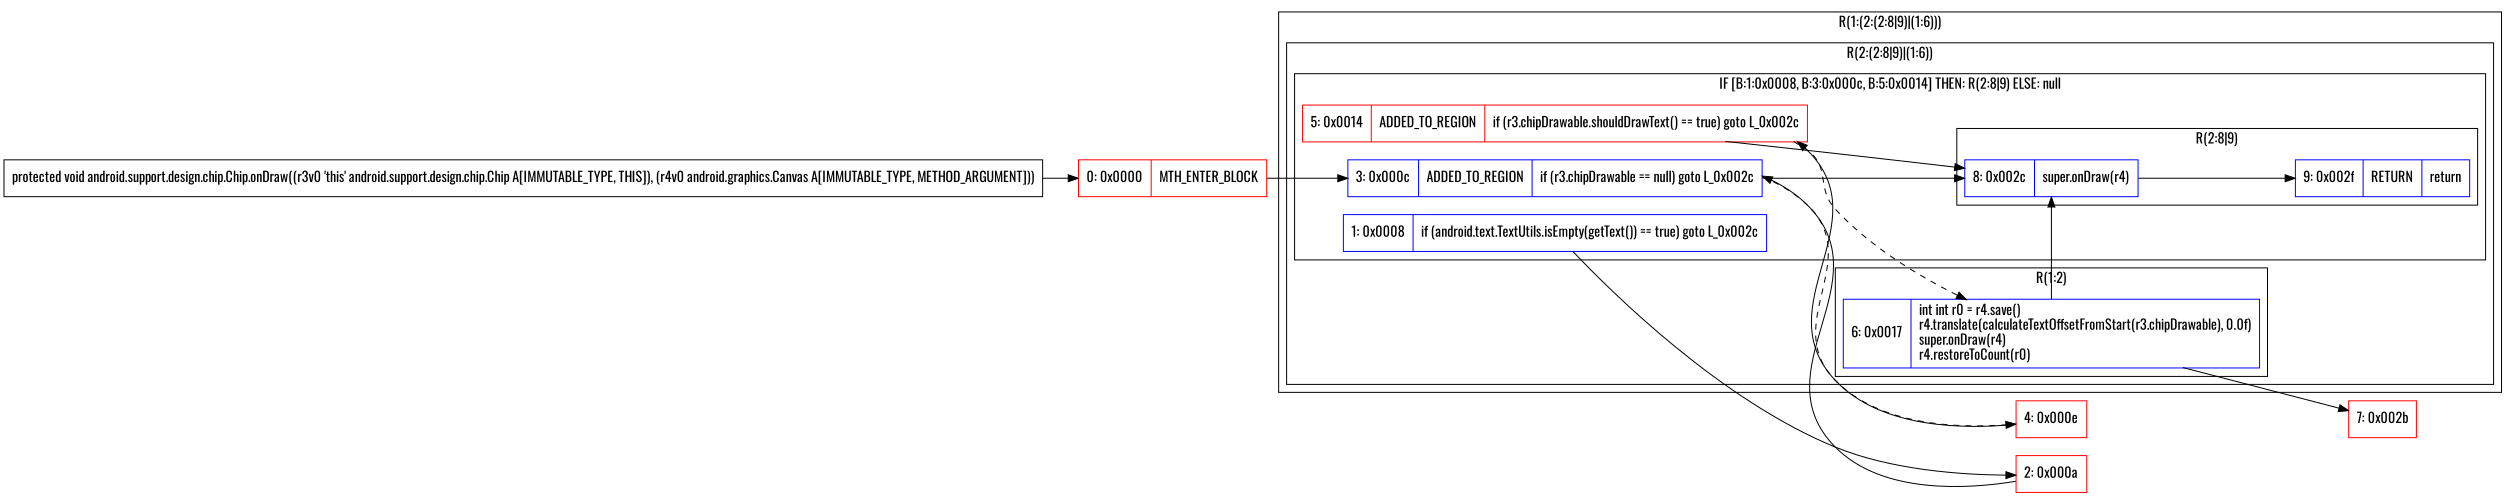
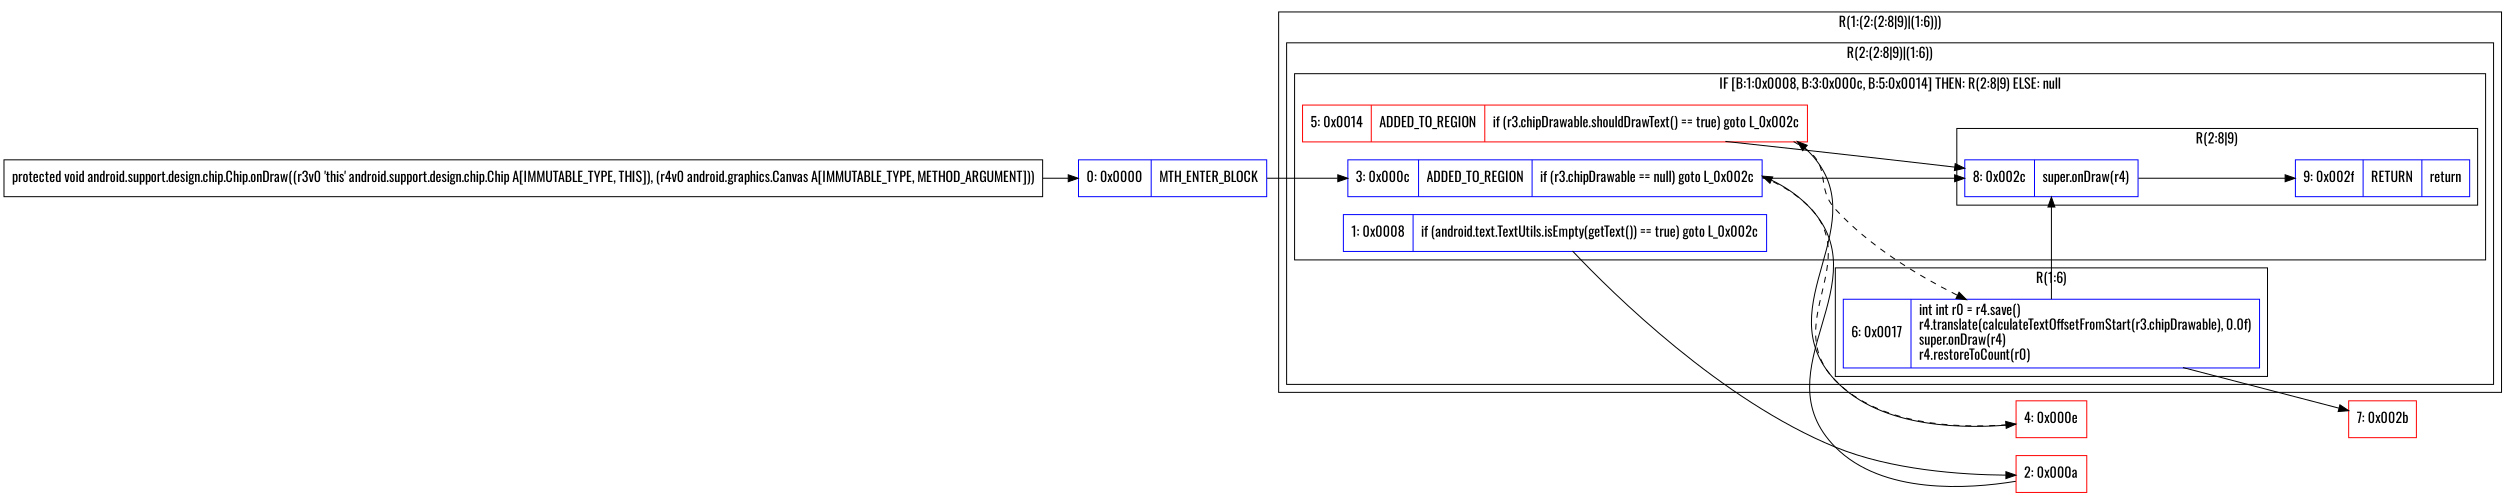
(1173, 178) -> (1173, 178)
(2051, 279) -> (2051, 279)
